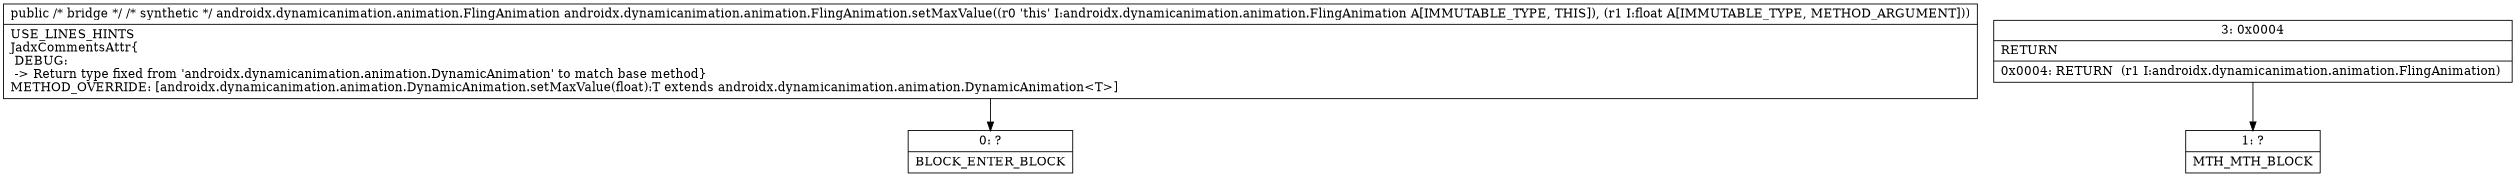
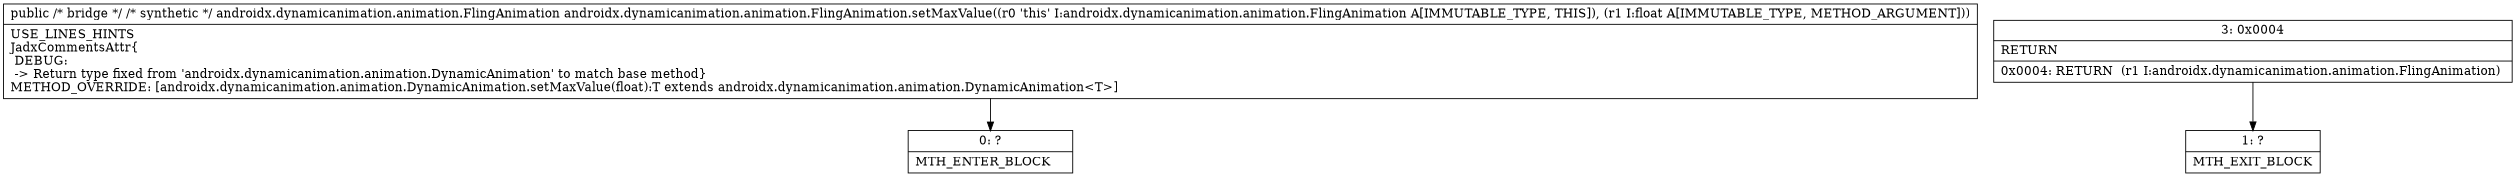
(990, 162) -> (983, 162)
(2253, 162) -> (2253, 162)
